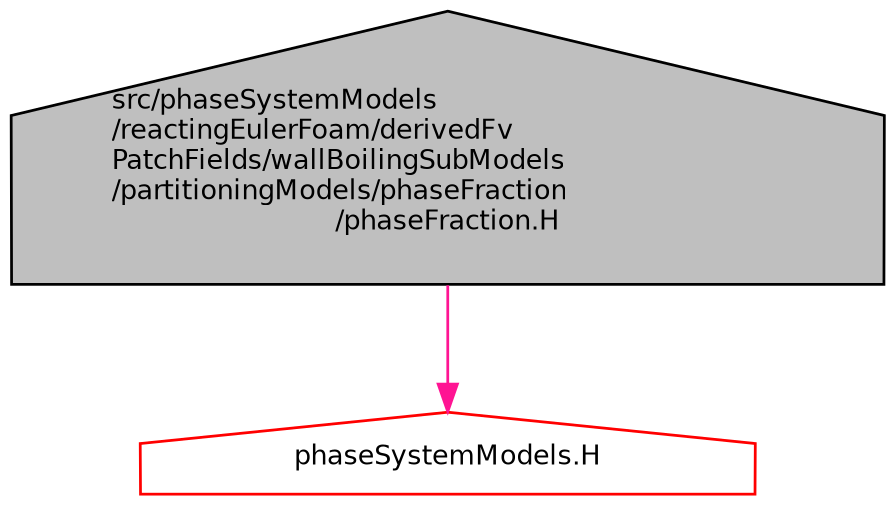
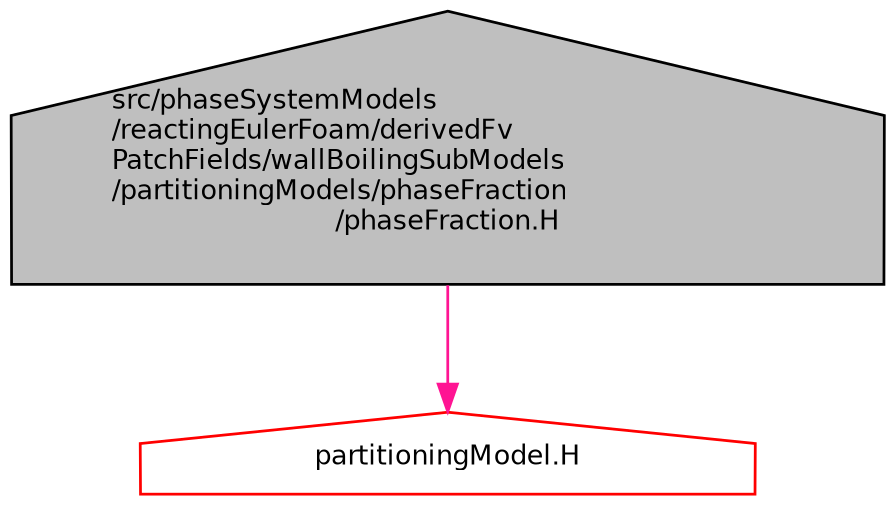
(448, 458) -> (448, 458)
